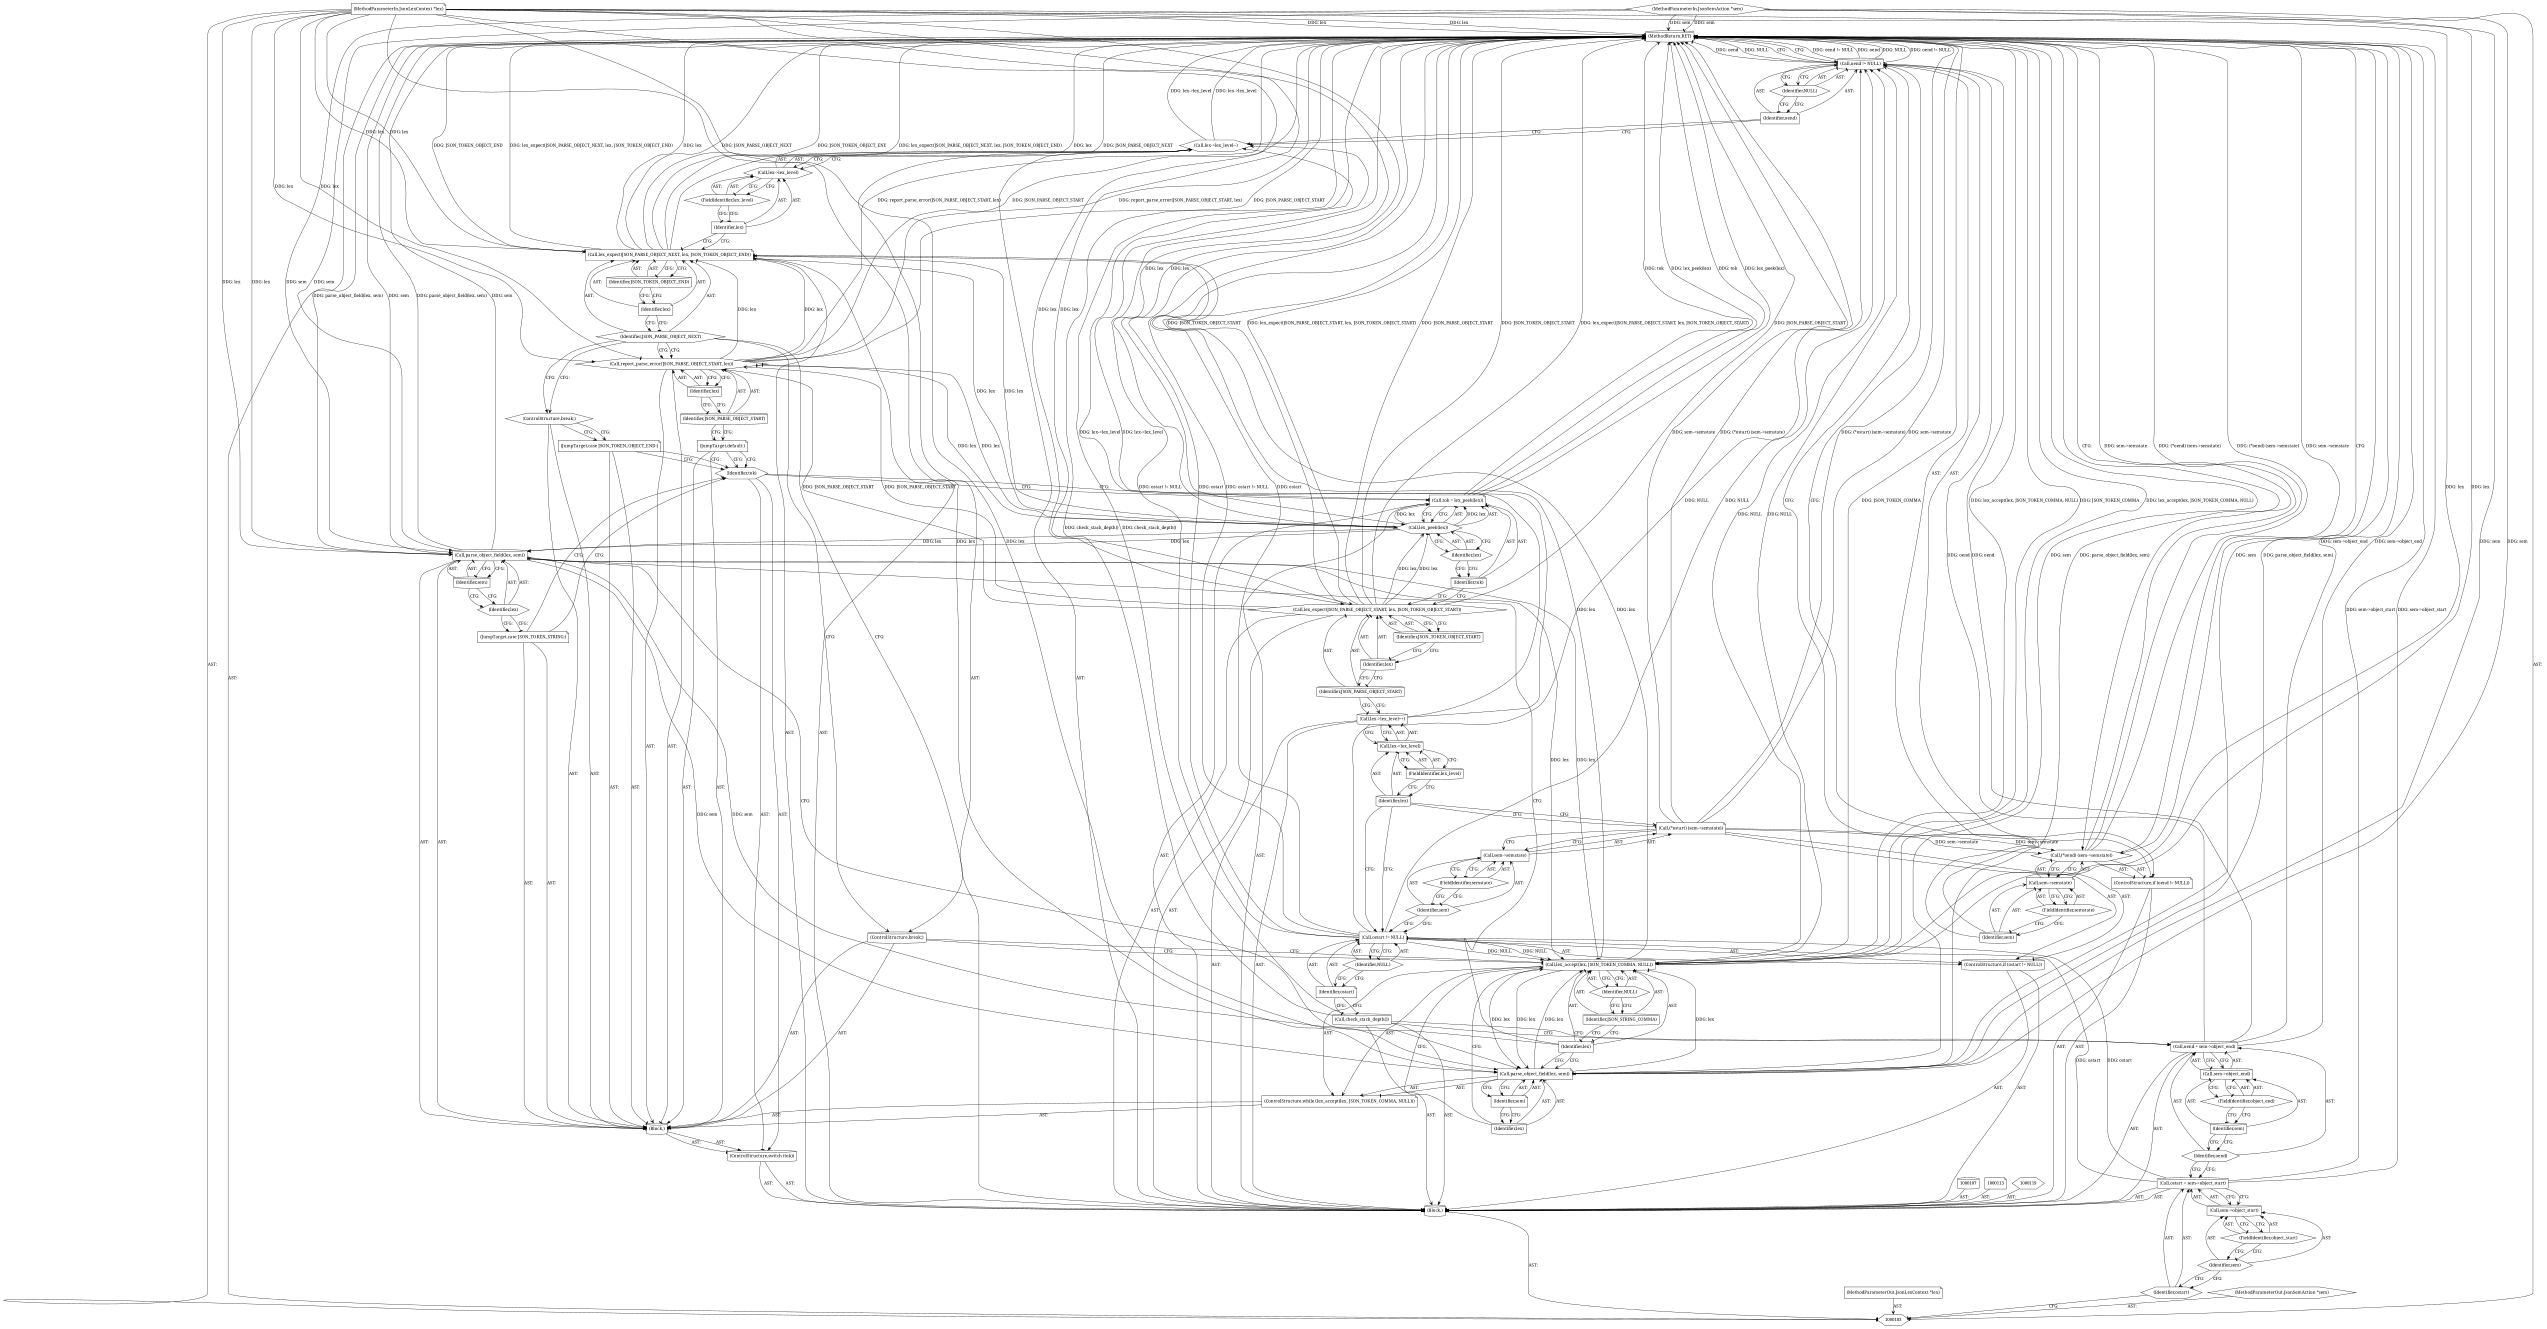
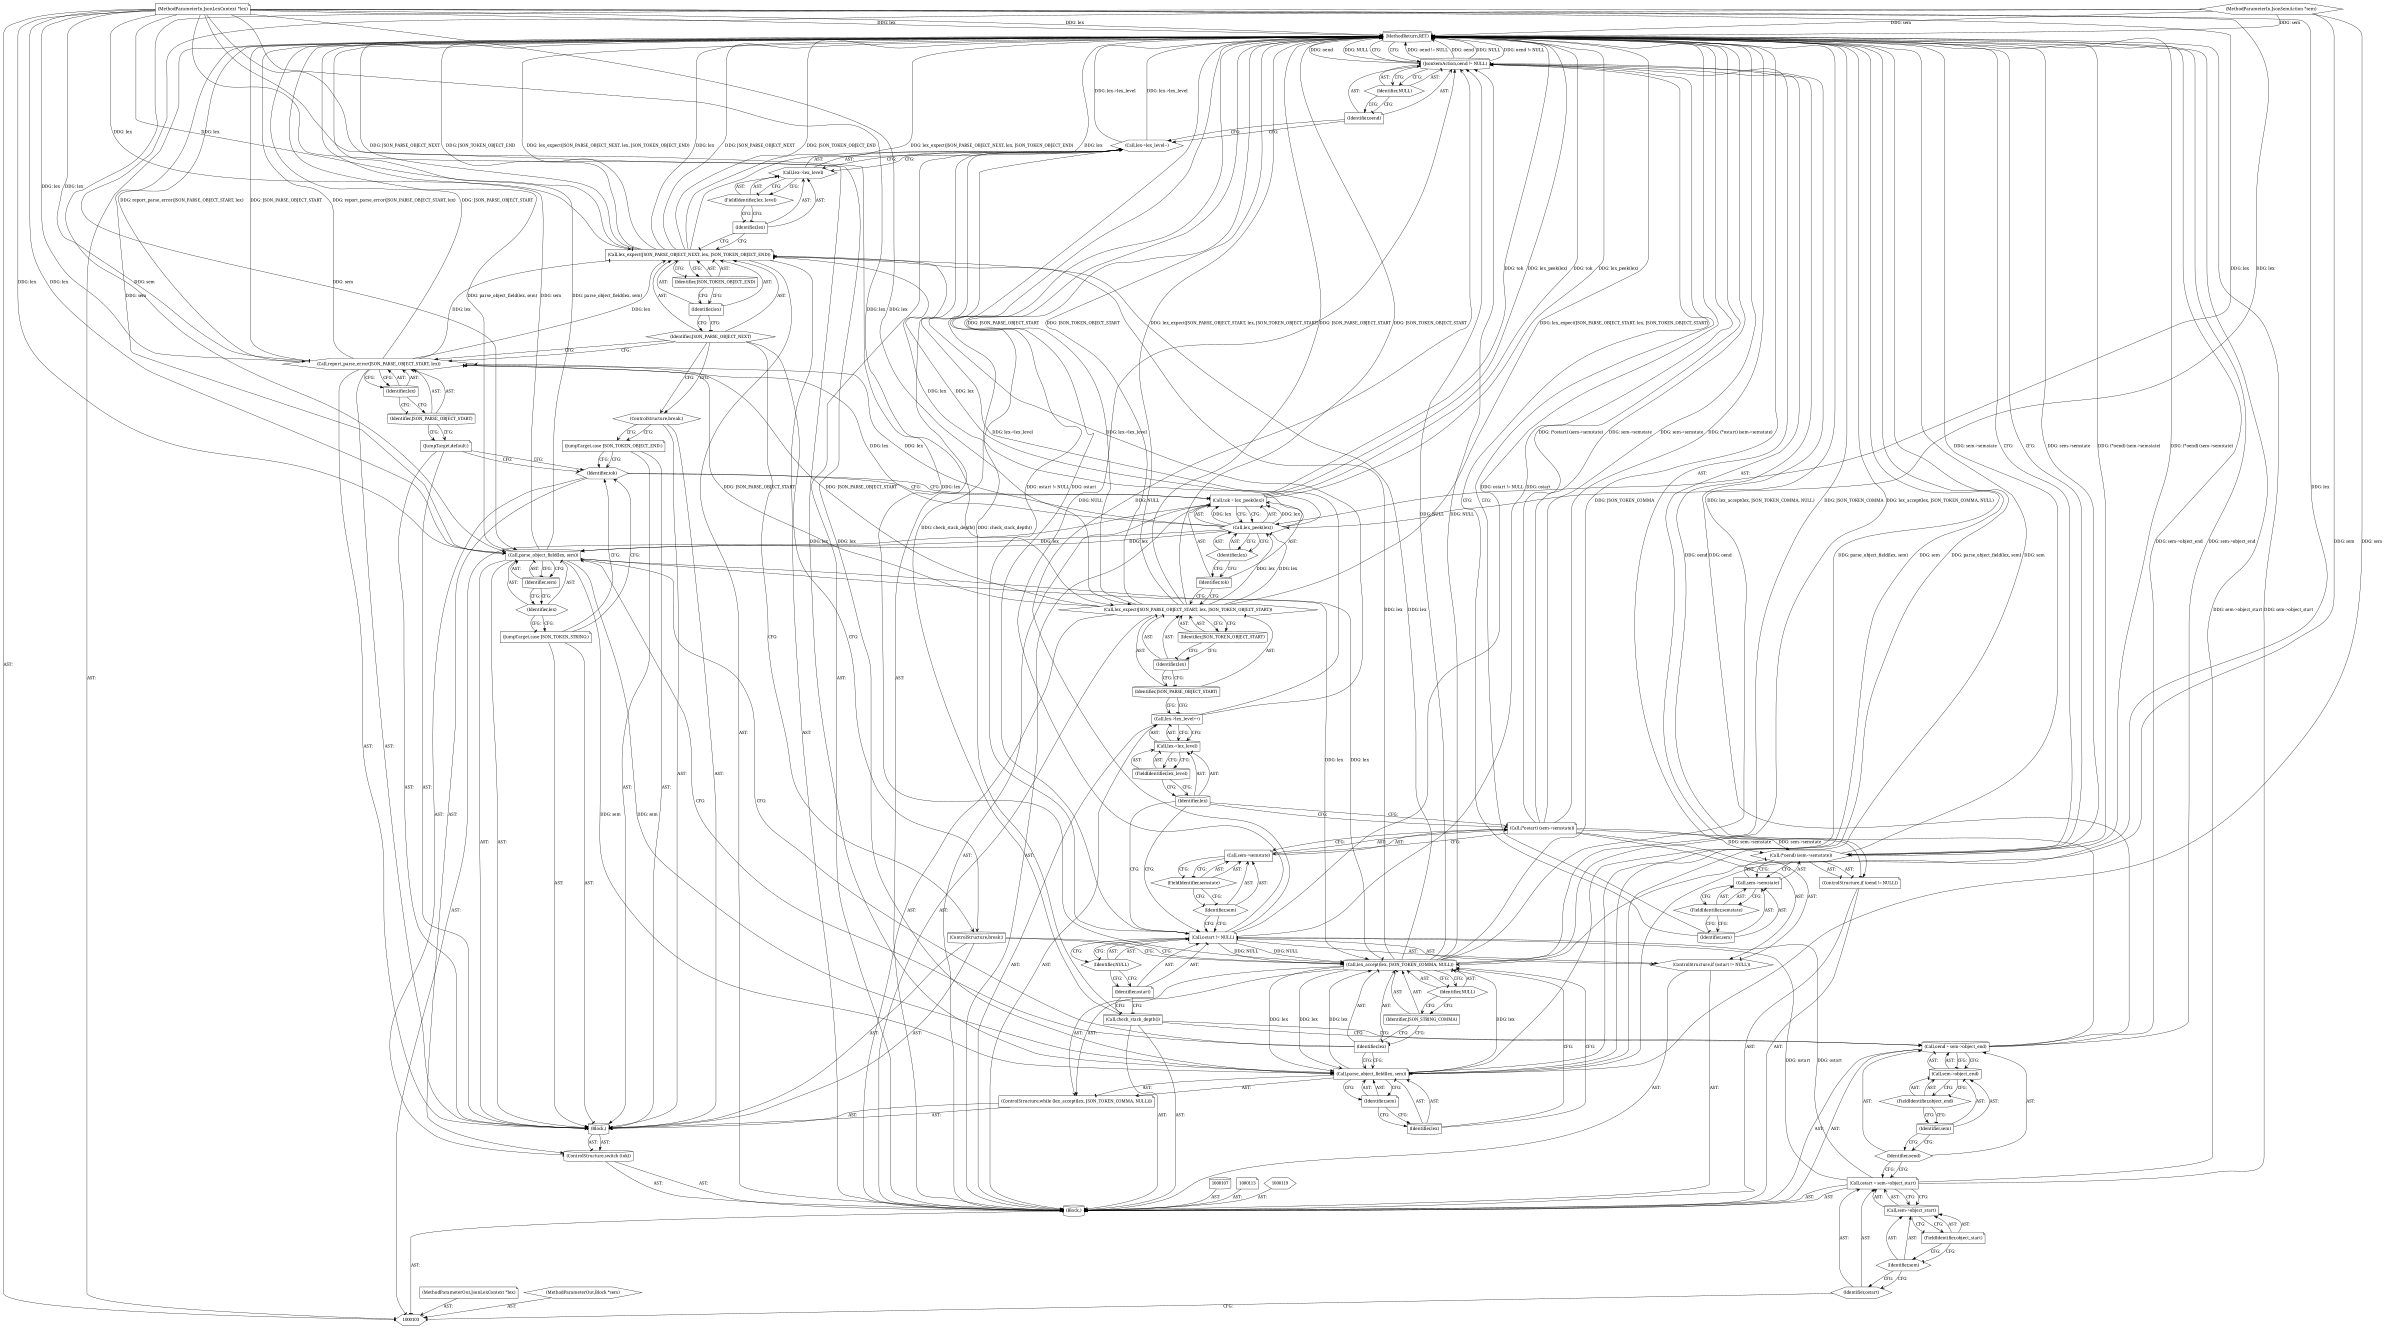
(1861, 64) -> (1455, 64)
(2533, 587) -> (472, 573)
(2003, 965) -> (1711, 965)
(2193, 1183) -> (1883, 1183)
(2268, 1238) -> (1953, 1238)
(2282, 1293) -> (583, 1293)
